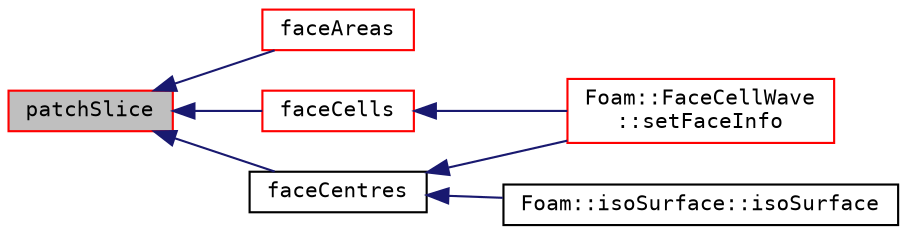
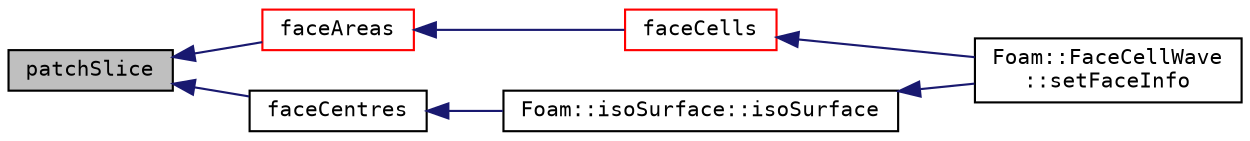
(91, 111) -> (91, 70)
(228, 111) -> (530, 30)
(701, 111) -> (1108, 70)
(508, 154) -> (947, 86)
